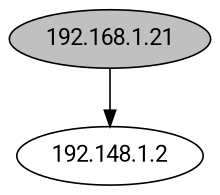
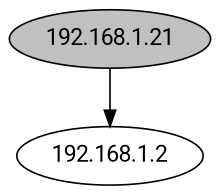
(110, 156) -> (110, 156)
